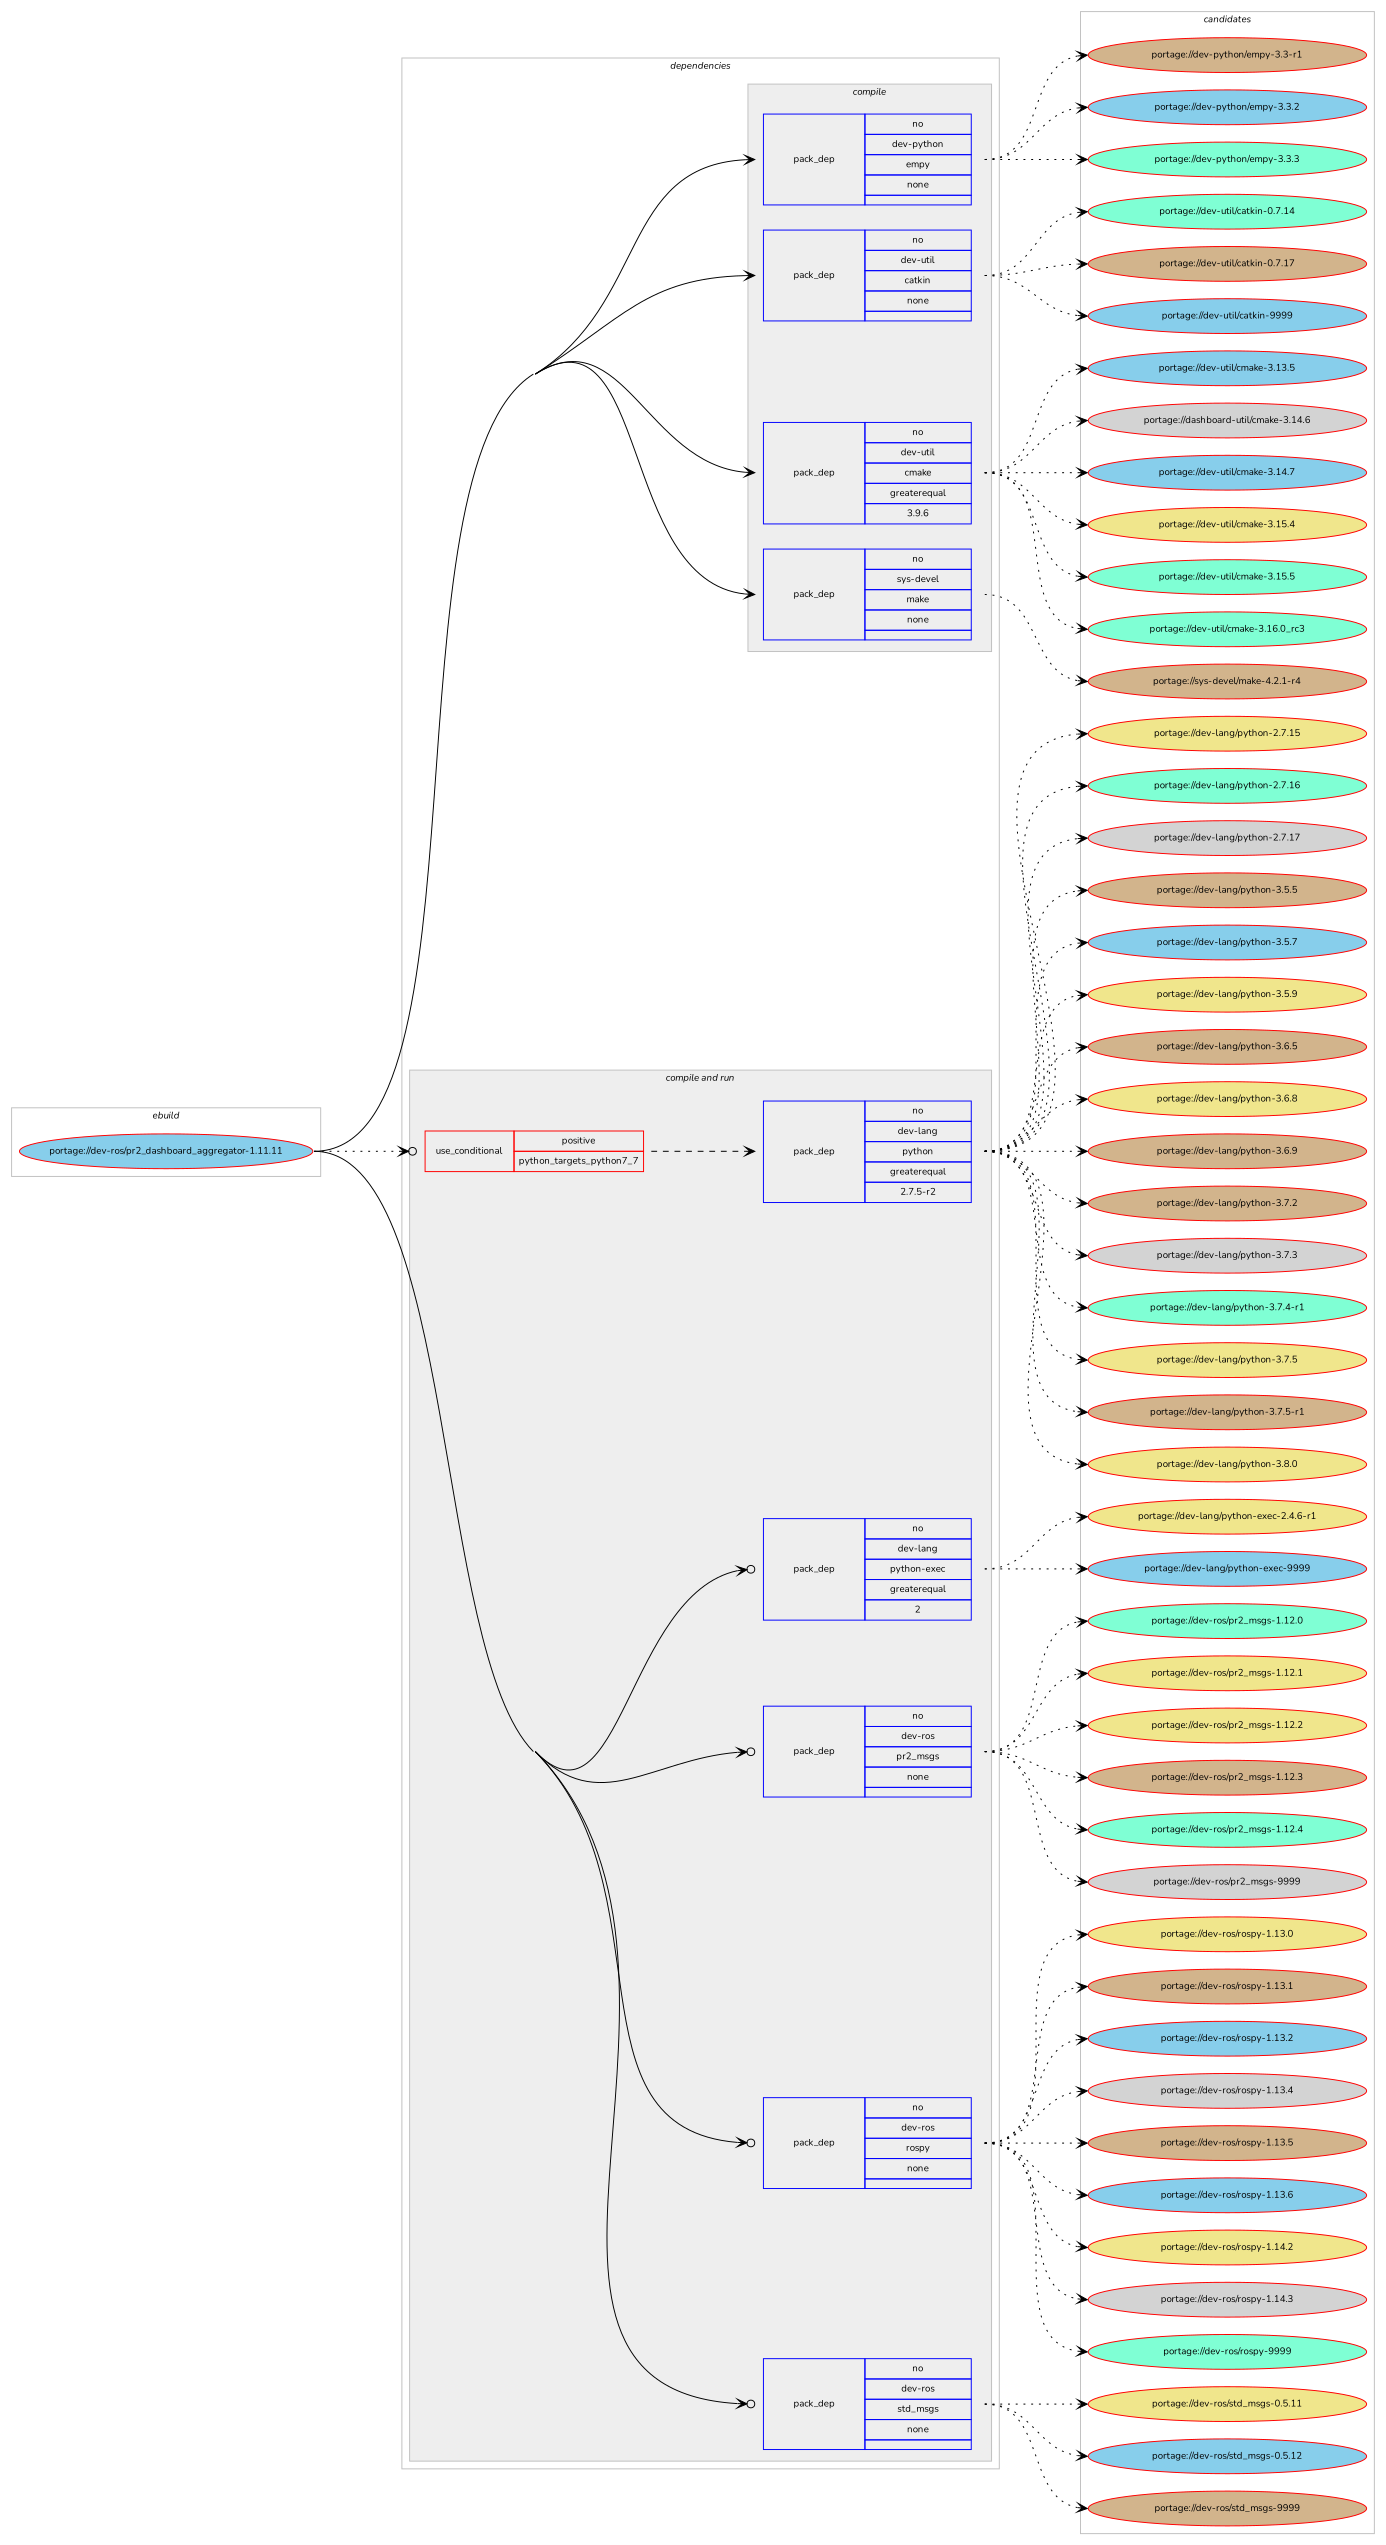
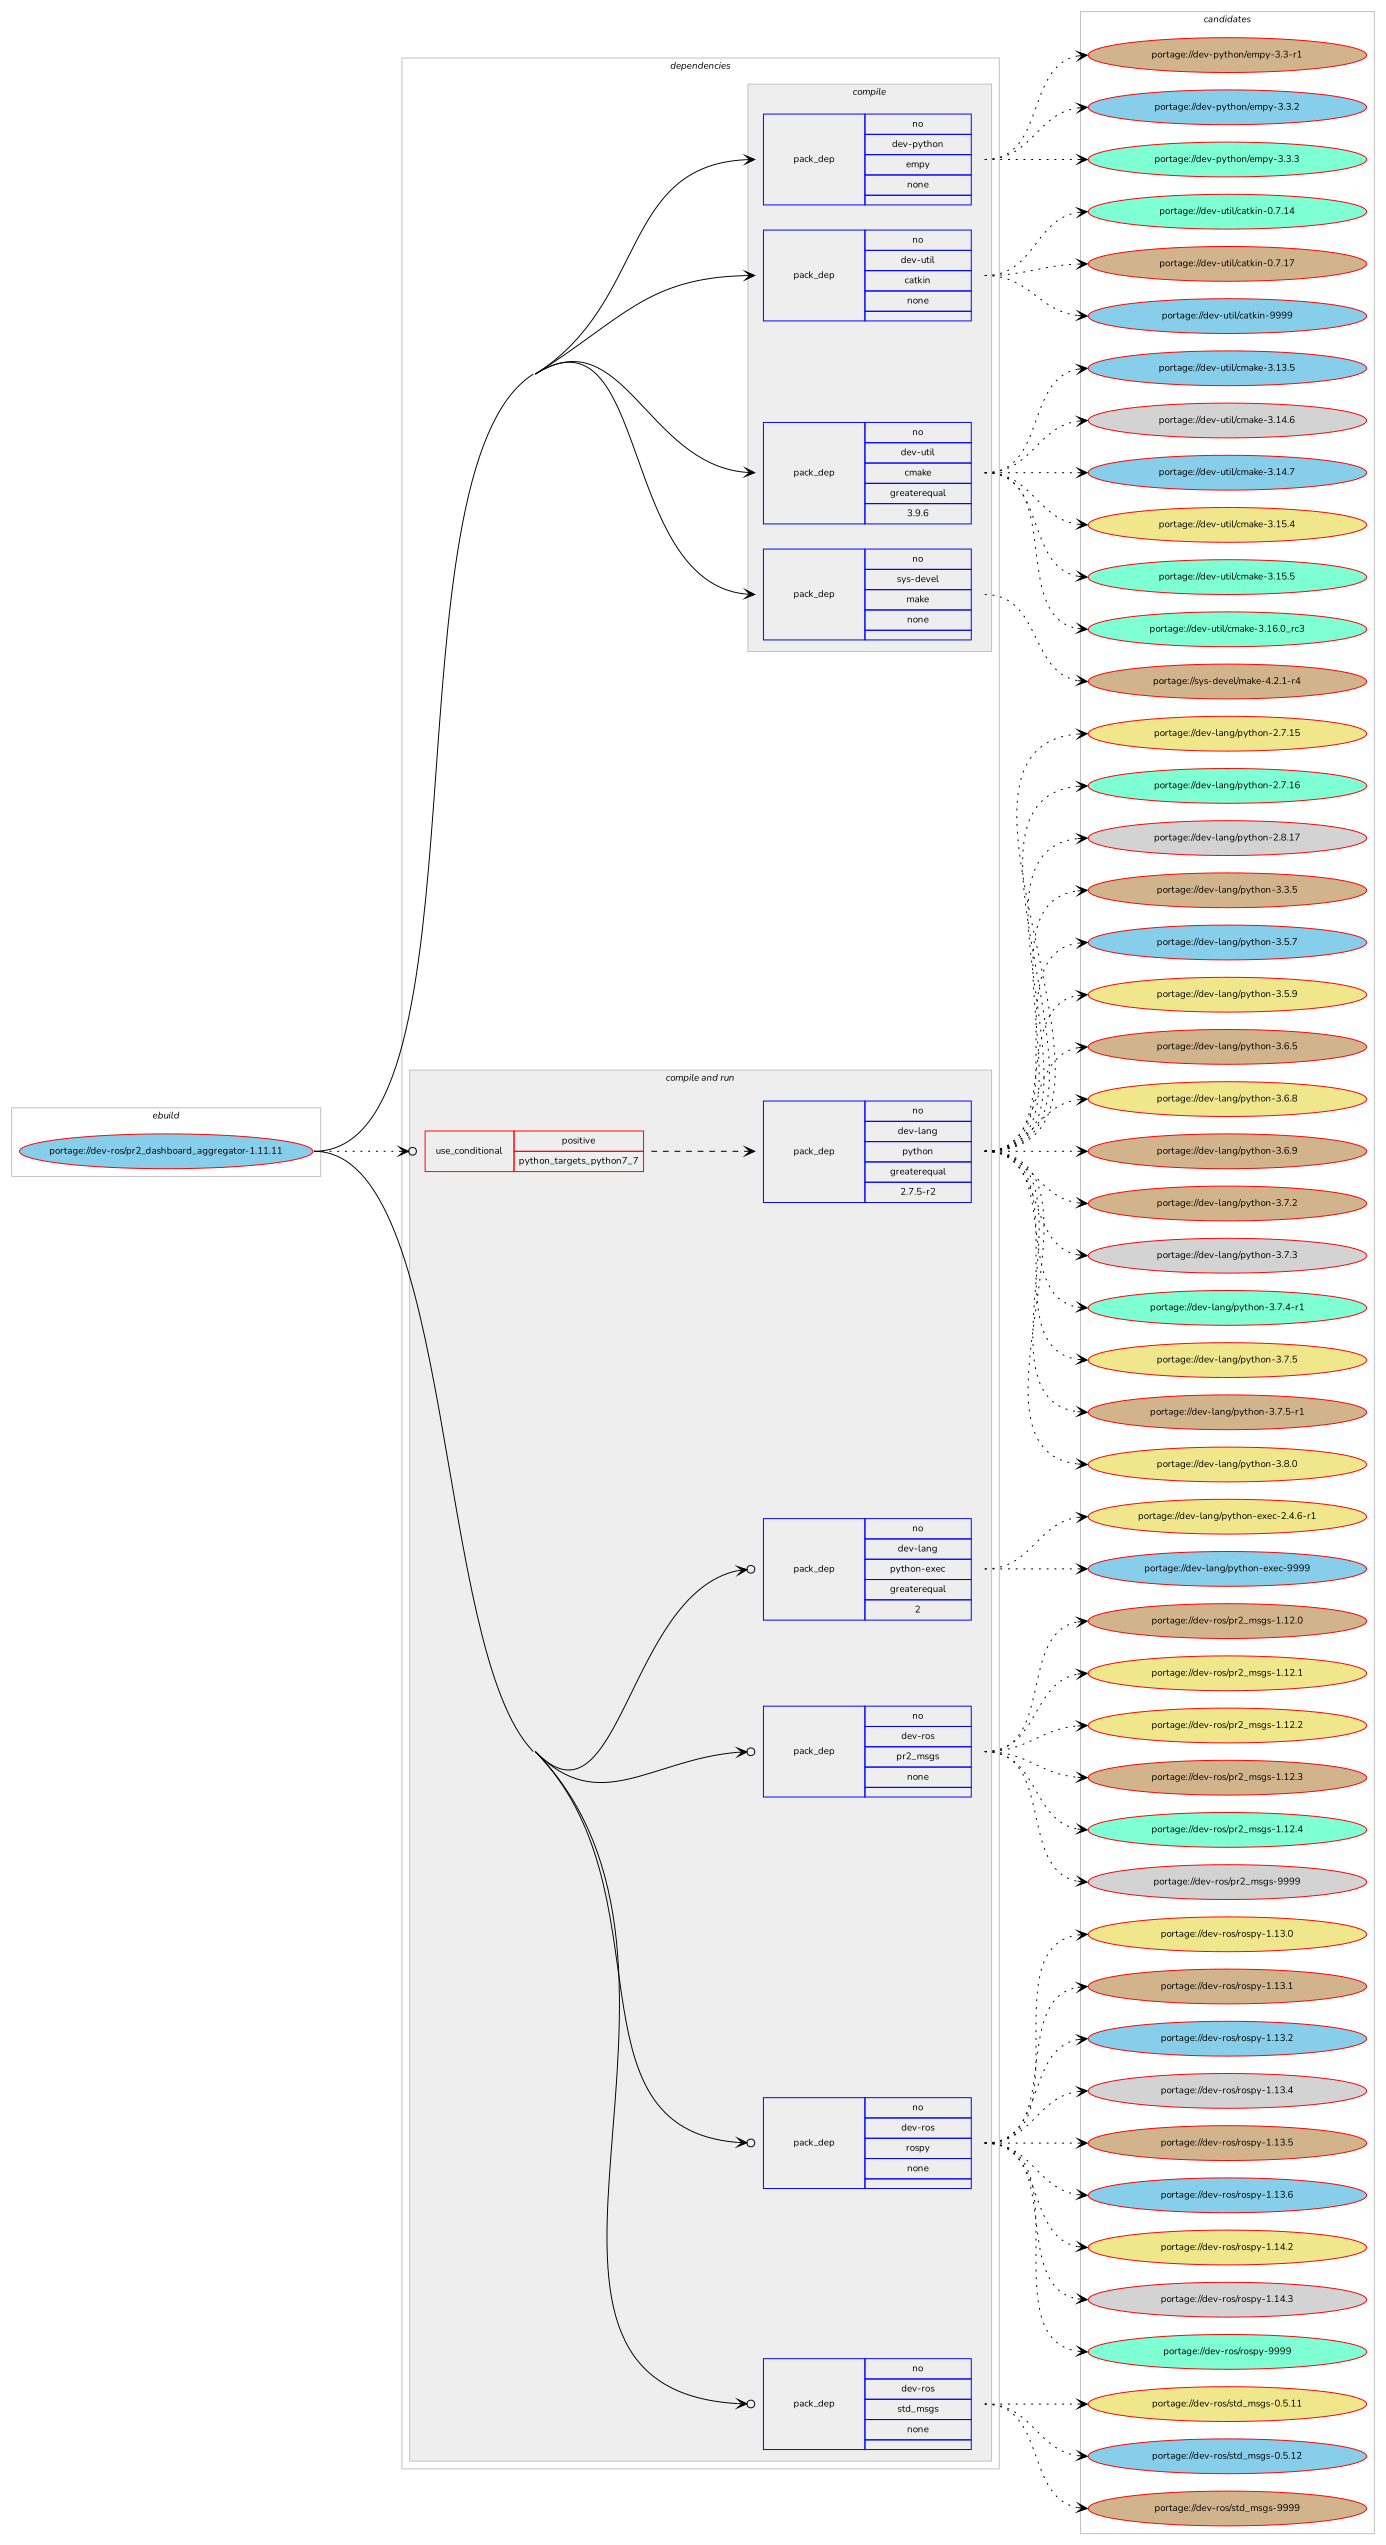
(1227, 420) -> (1227, 420)
(1227, 838) -> (1227, 838)
(1227, 890) -> (1227, 890)
(1227, 1621) -> (1227, 1621)
